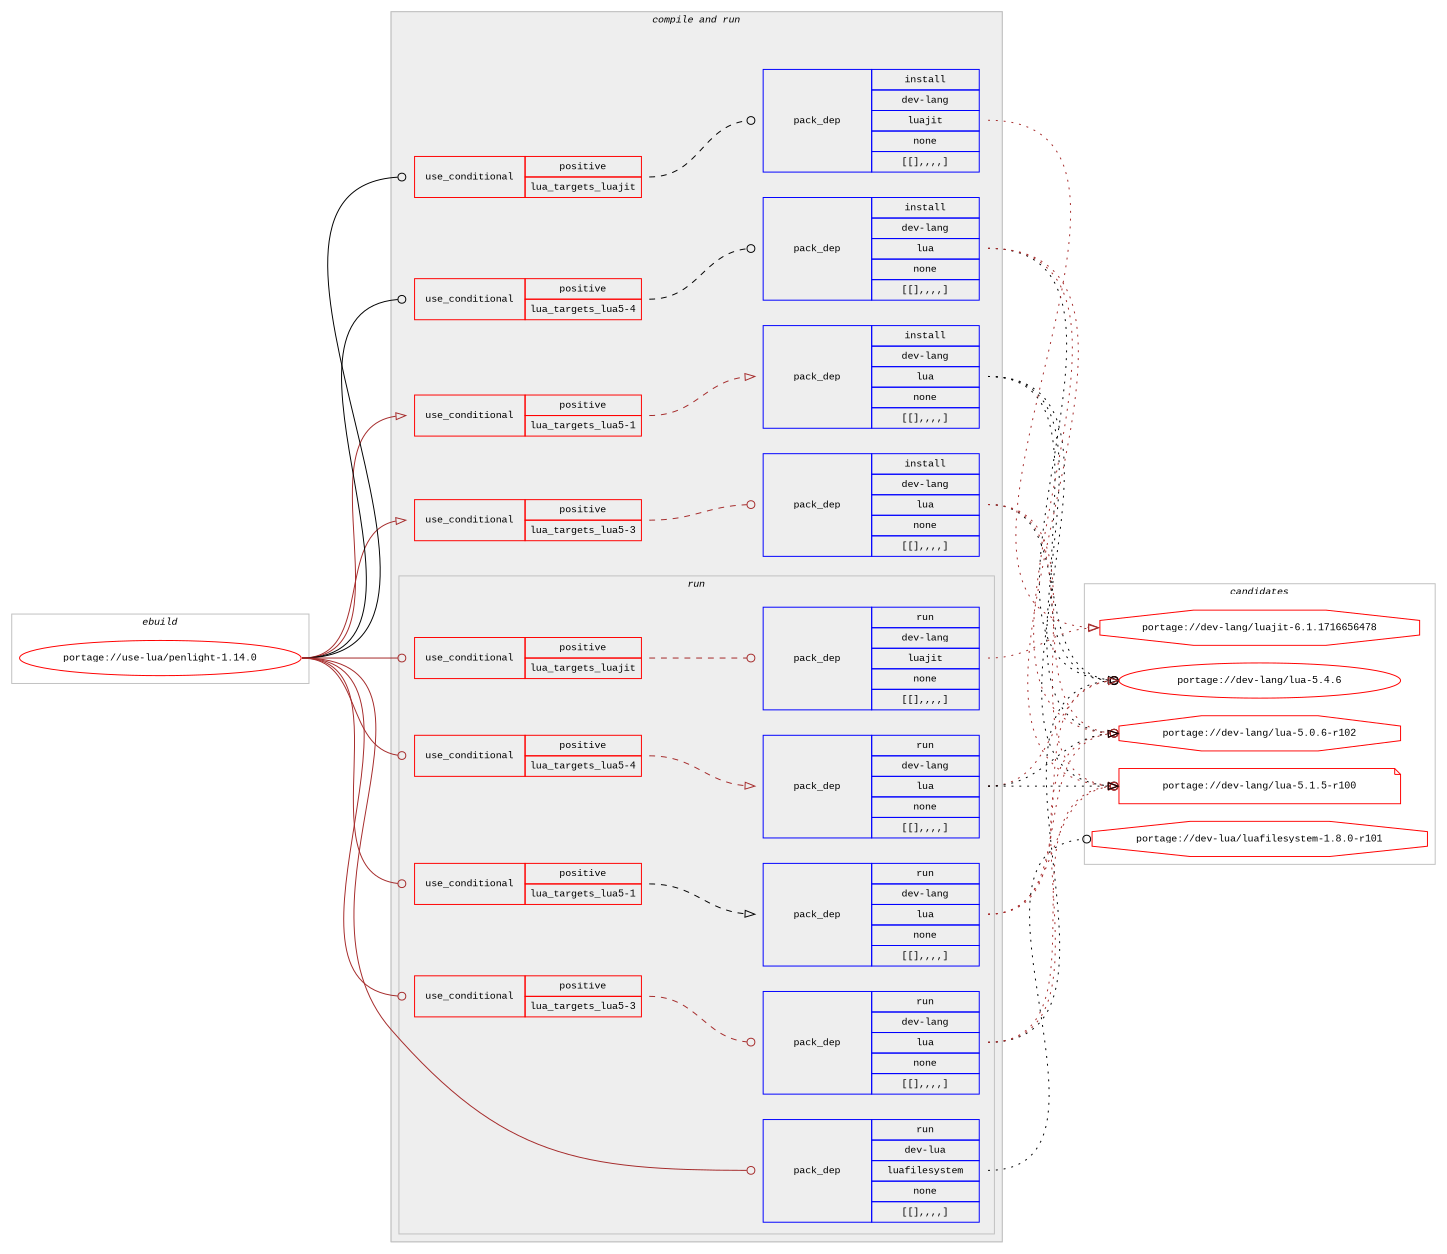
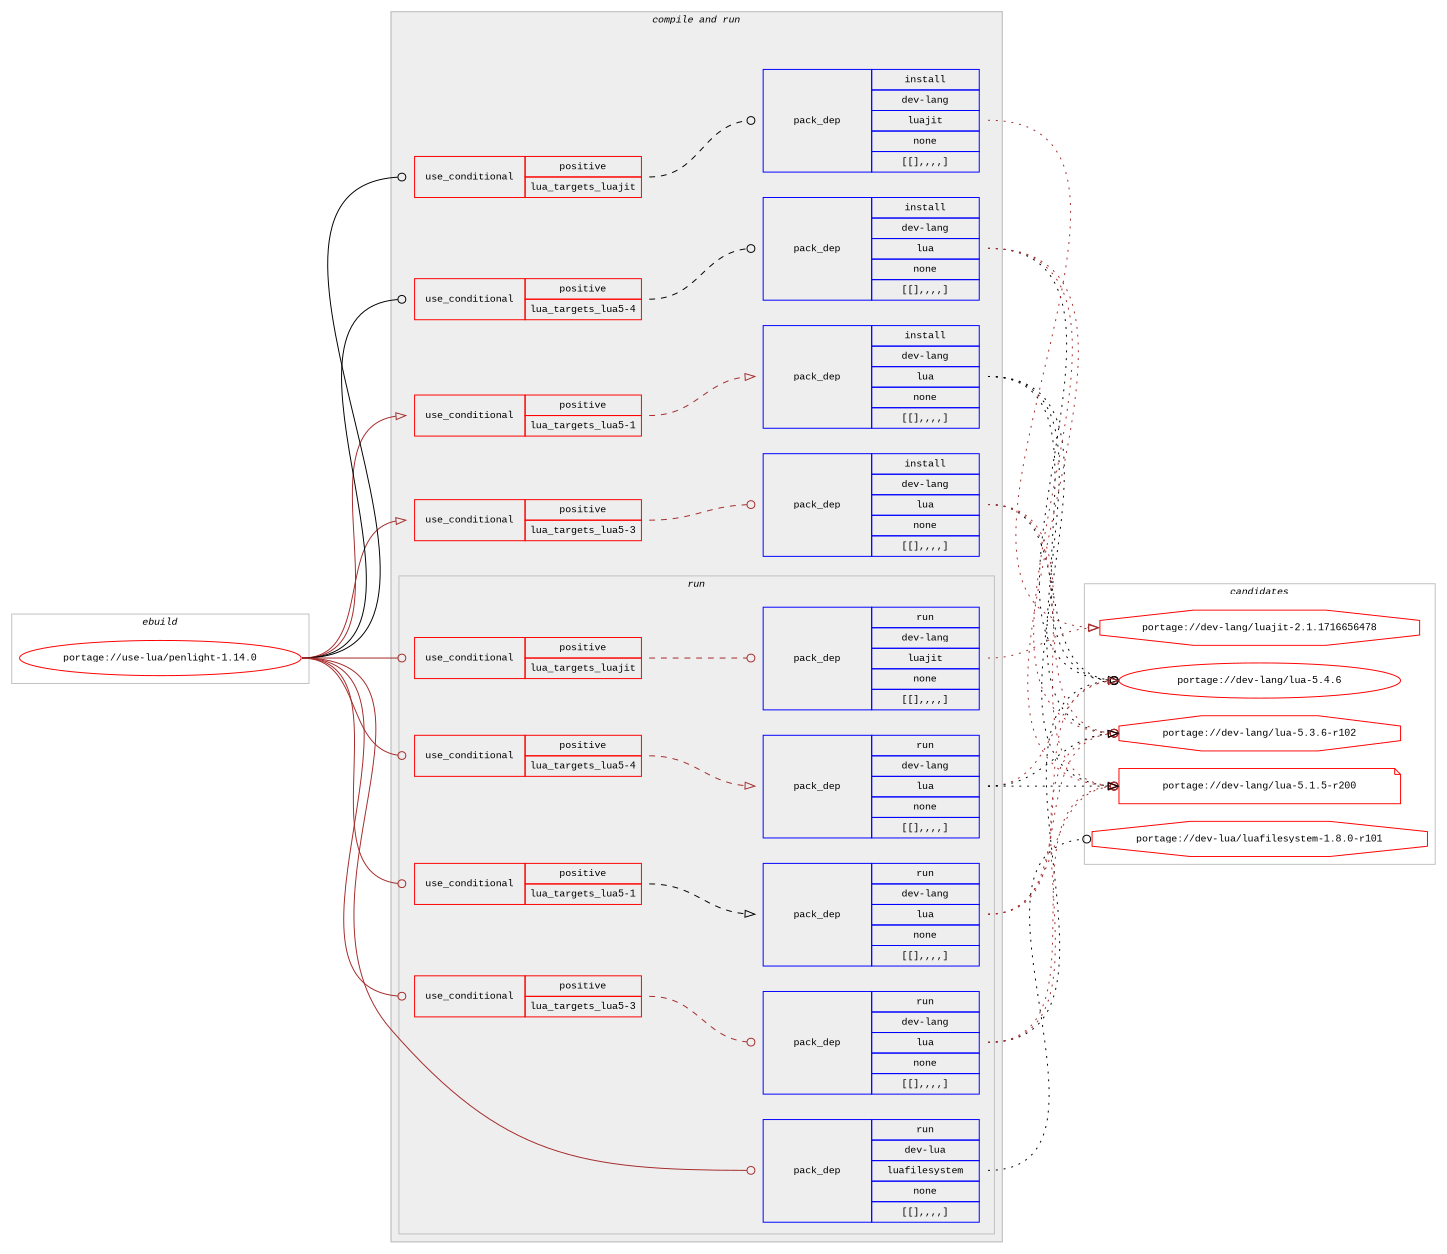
(1260, 628) -> (1260, 628)
(1260, 733) -> (1260, 733)
(1260, 786) -> (1260, 786)
